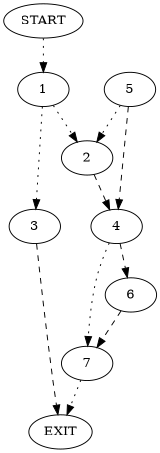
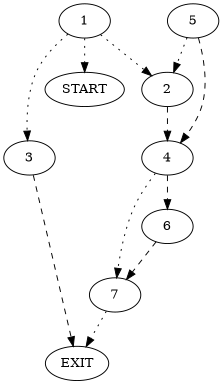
(43, 51) -> (85, 51)
